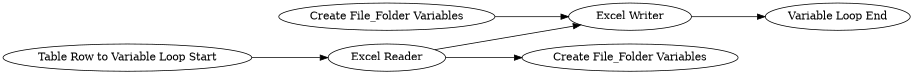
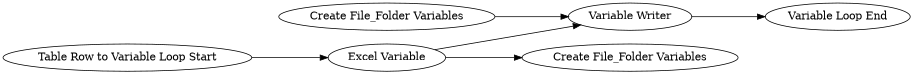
(630, 17) -> (630, 17)
(387, 58) -> (387, 58)
